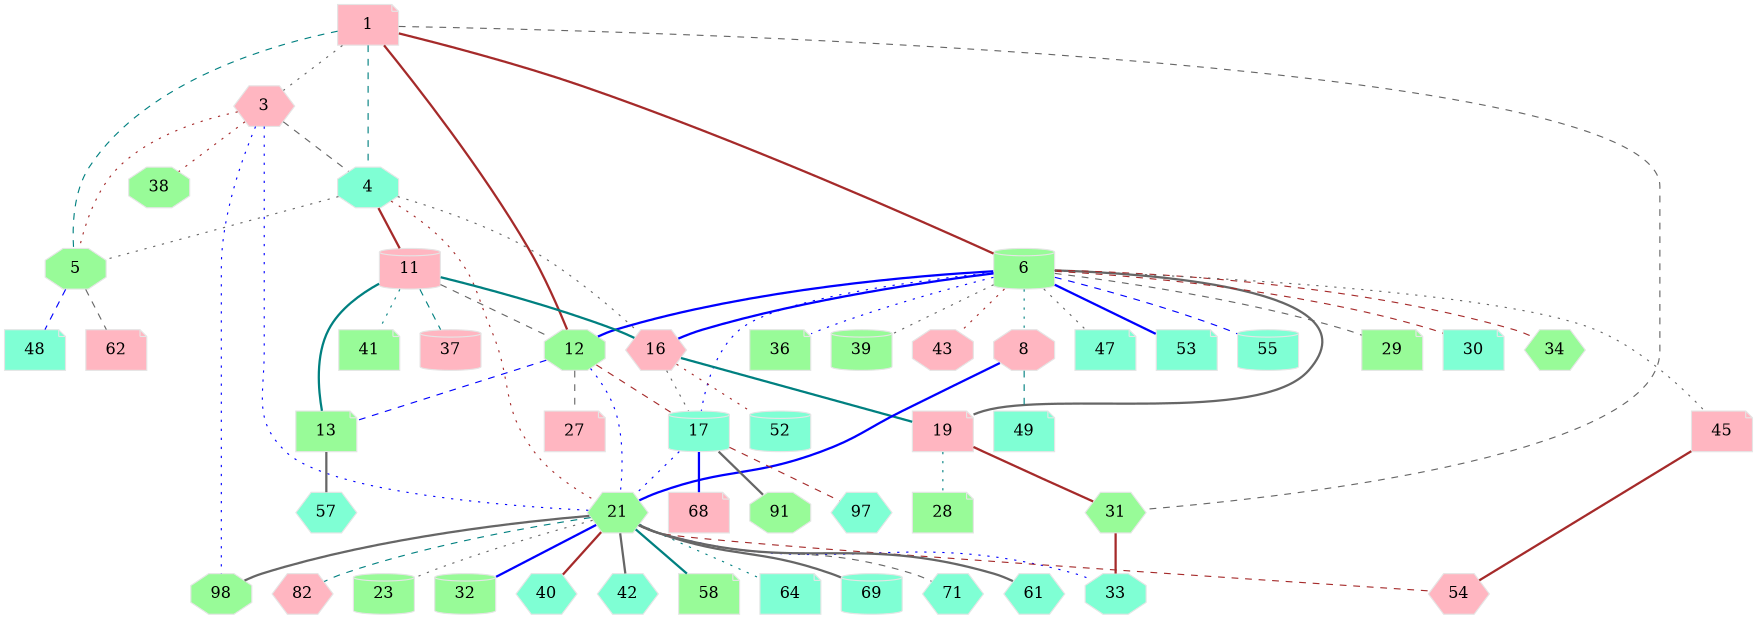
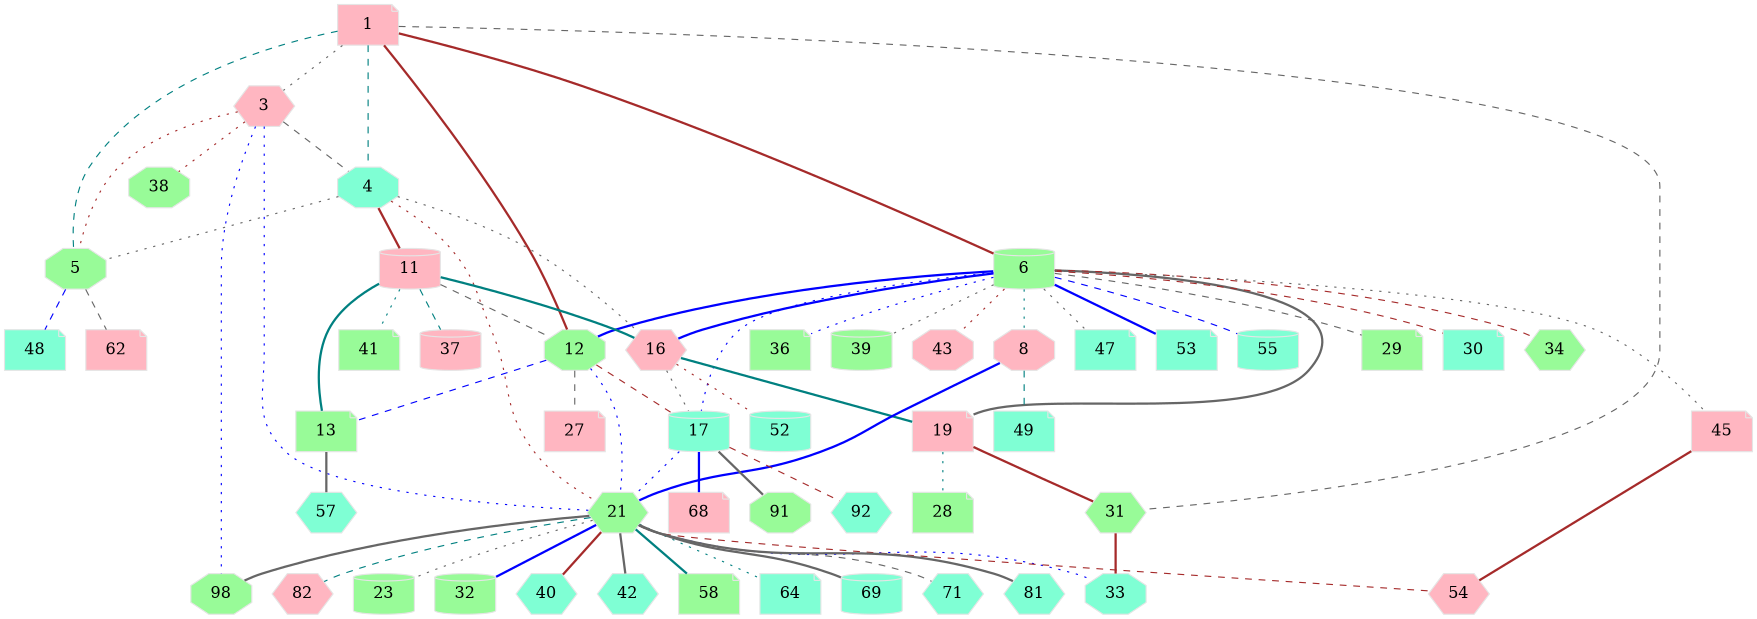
(862, 513) -> (862, 513)
(1034, 594) -> (1034, 594)
